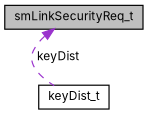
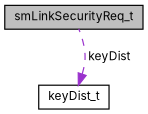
(33, 63) -> (85, 51)
